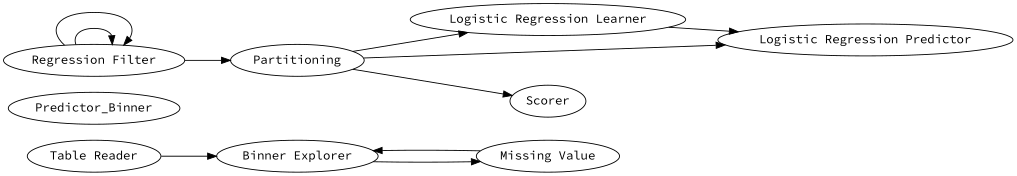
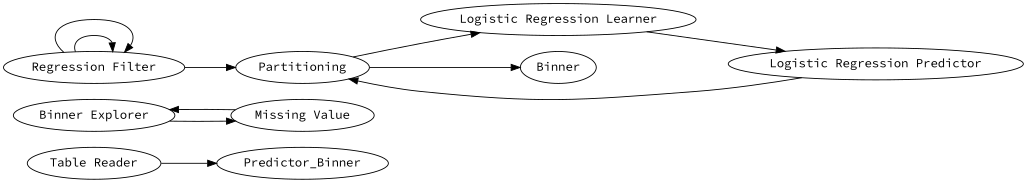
(540, 52) -> (580, 99)
(548, 101) -> (558, 67)
(184, 156) -> (184, 163)
